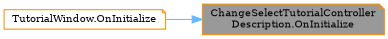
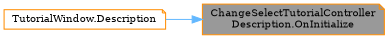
(85, 19) -> (85, 19)
